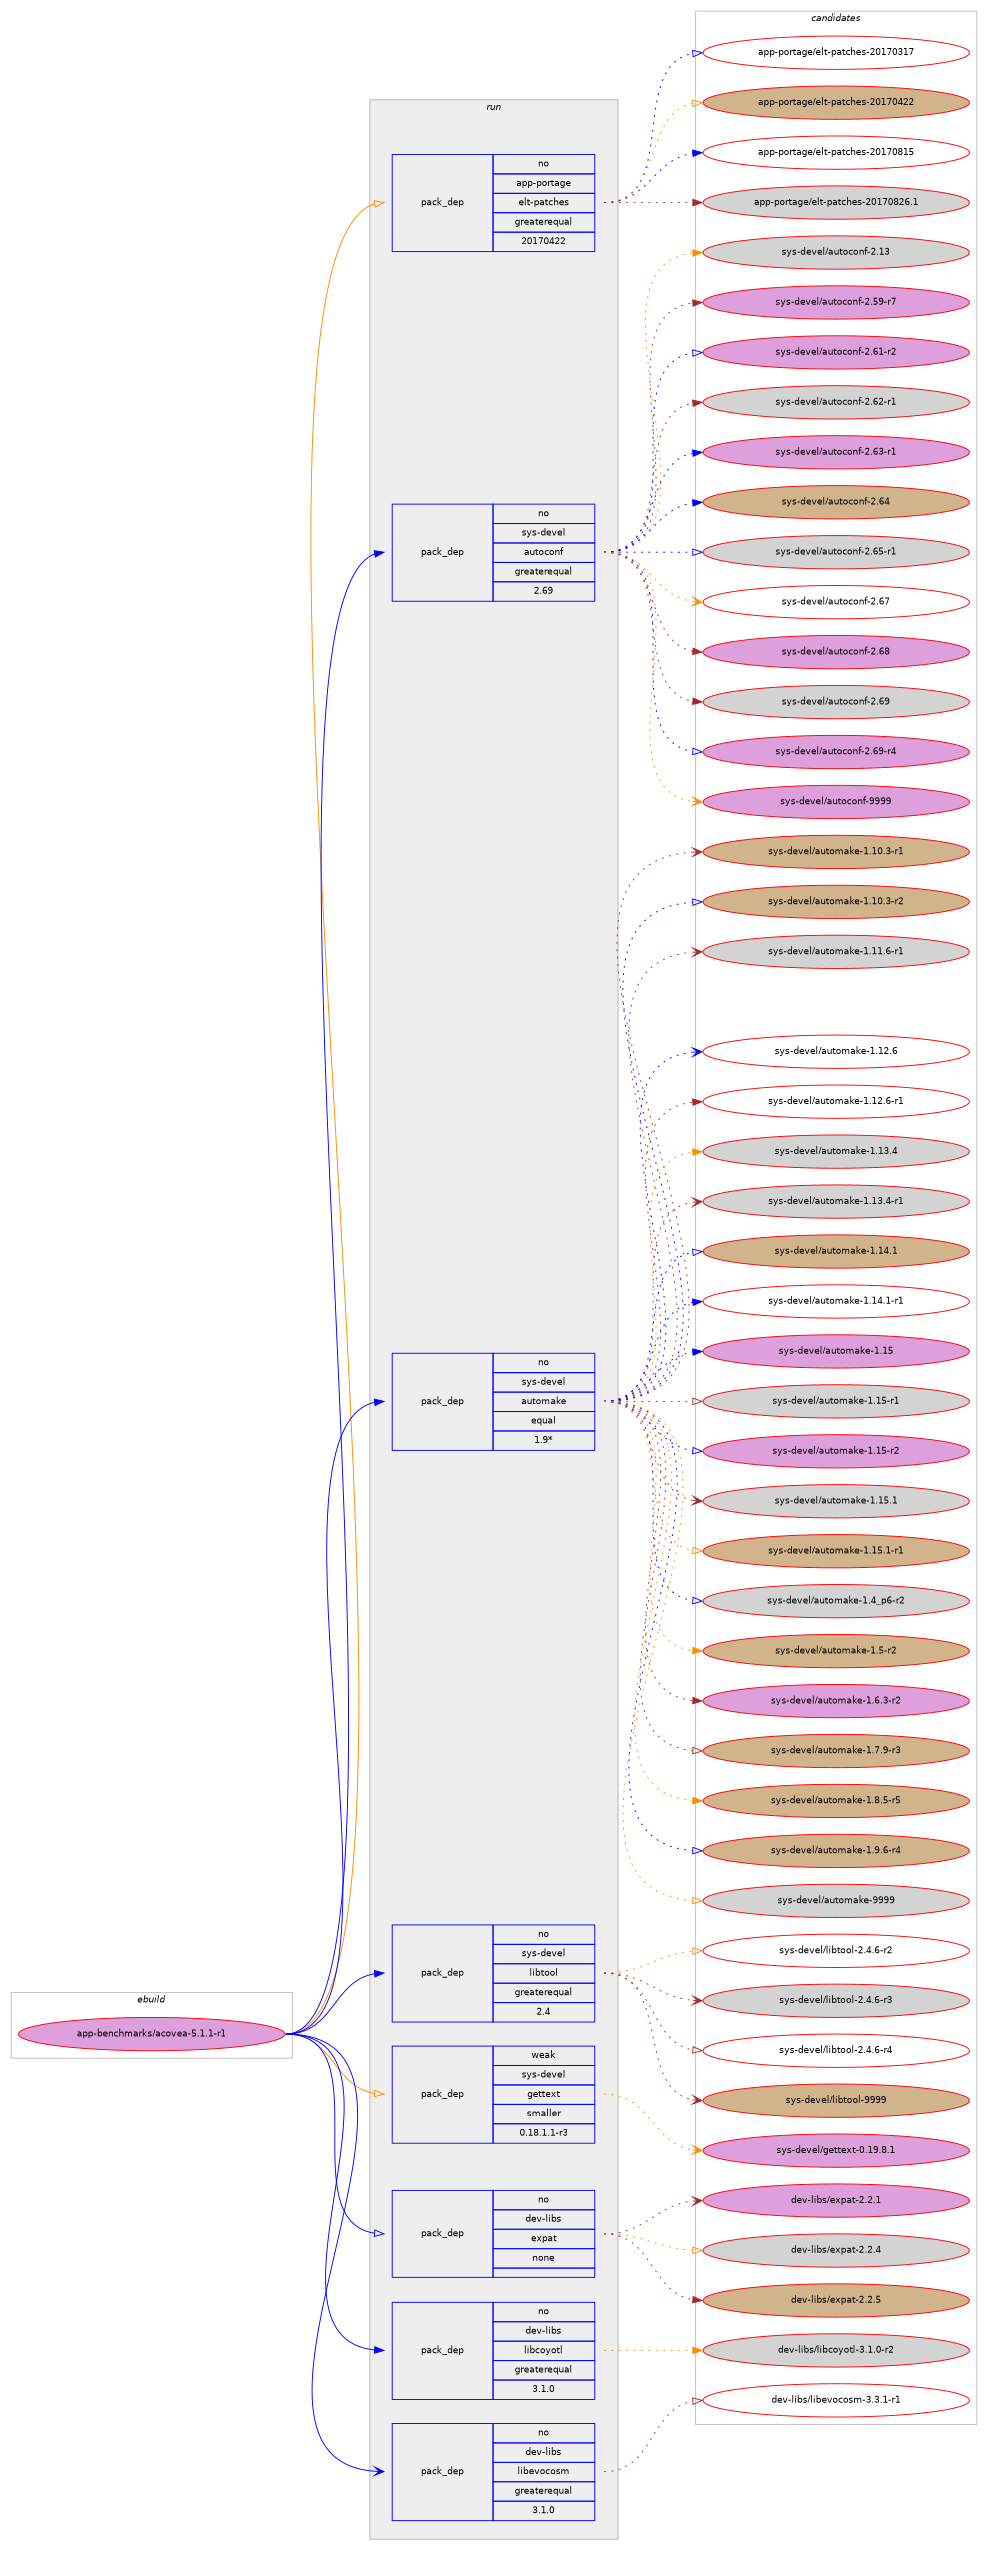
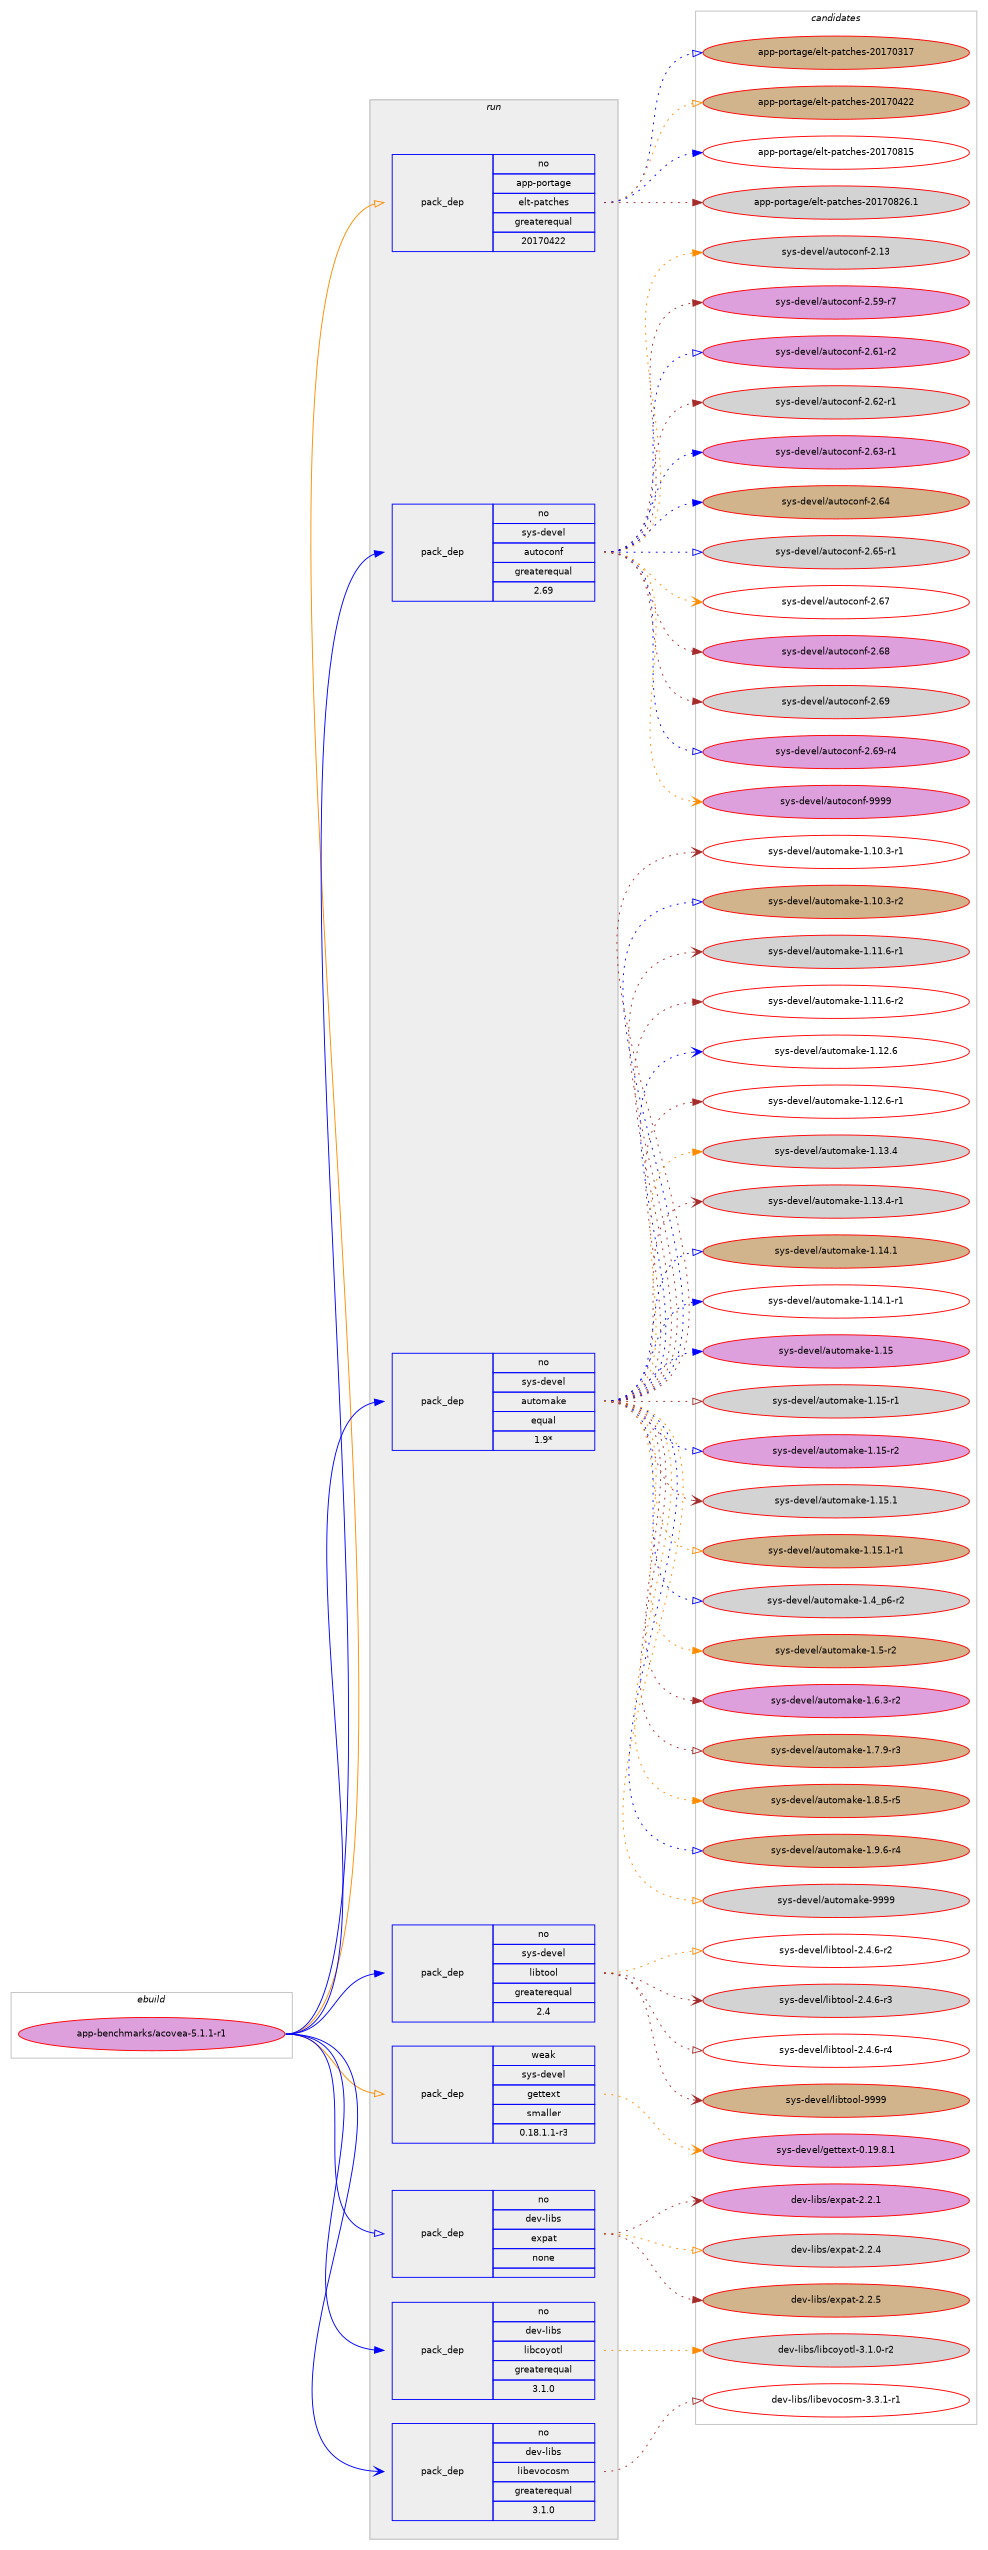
(836, 53) -> (836, 53)
(836, 852) -> (836, 852)
none -> (836, 1002)
